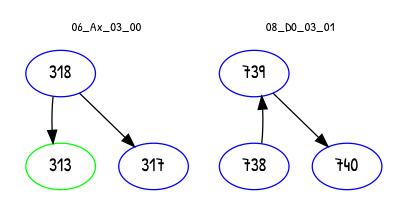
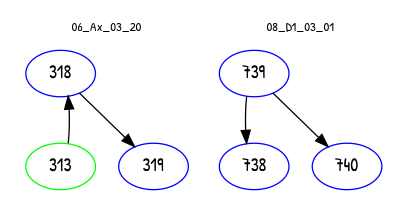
(107, 28) -> (107, 28)
(301, 28) -> (301, 28)
(52, 113) -> (69, 126)
(263, 126) -> (246, 113)
(154, 166) -> (154, 166)
